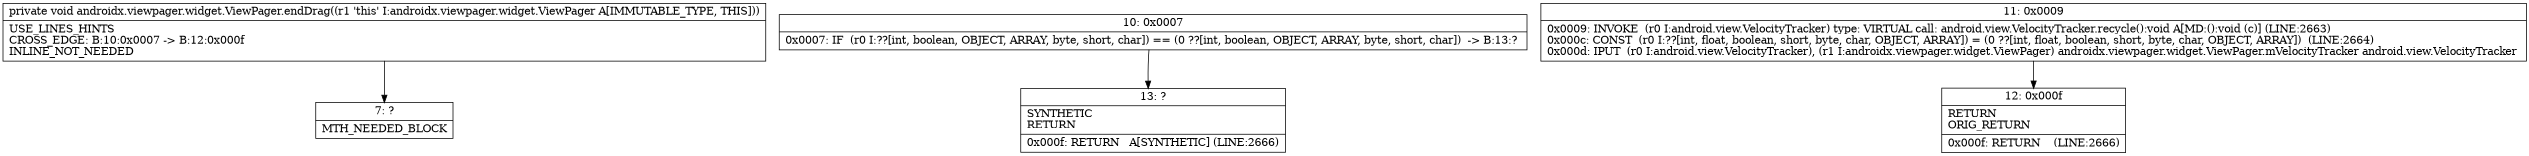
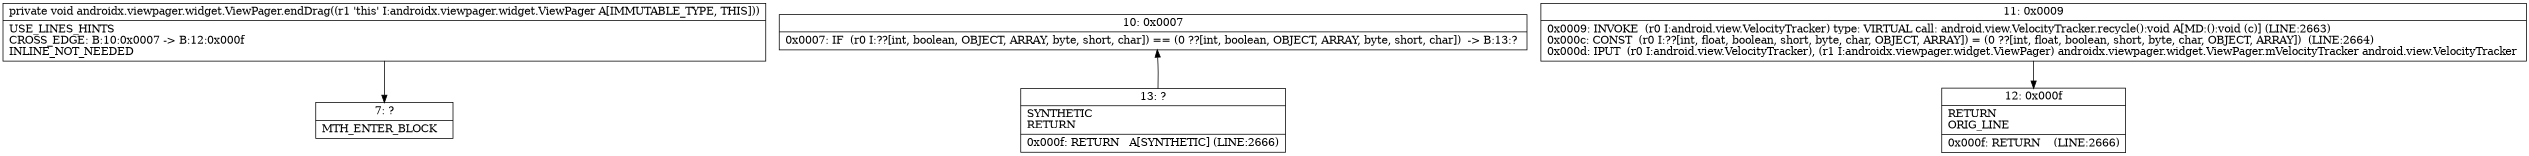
(1148, 65) -> (1158, 73)
(1989, 125) -> (1978, 125)
(384, 129) -> (380, 129)
